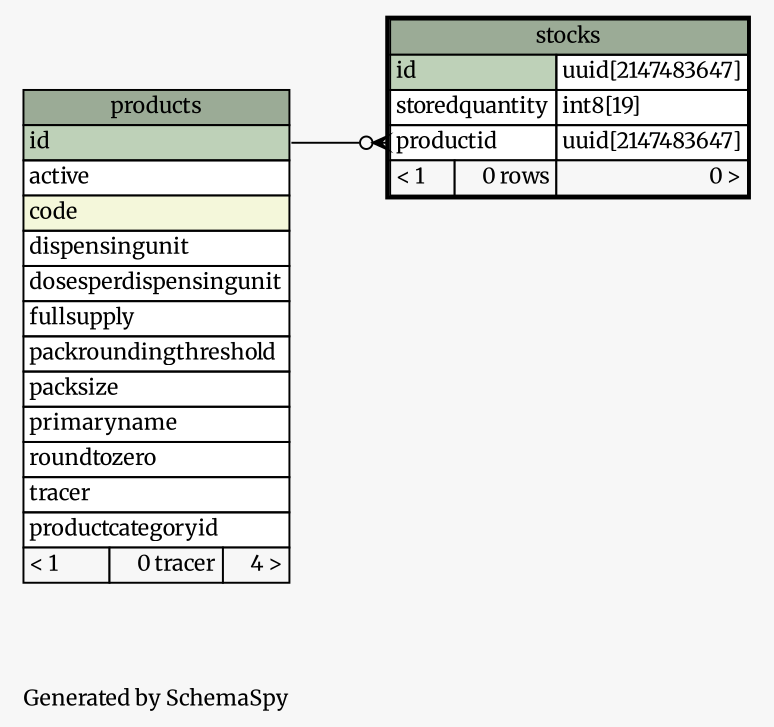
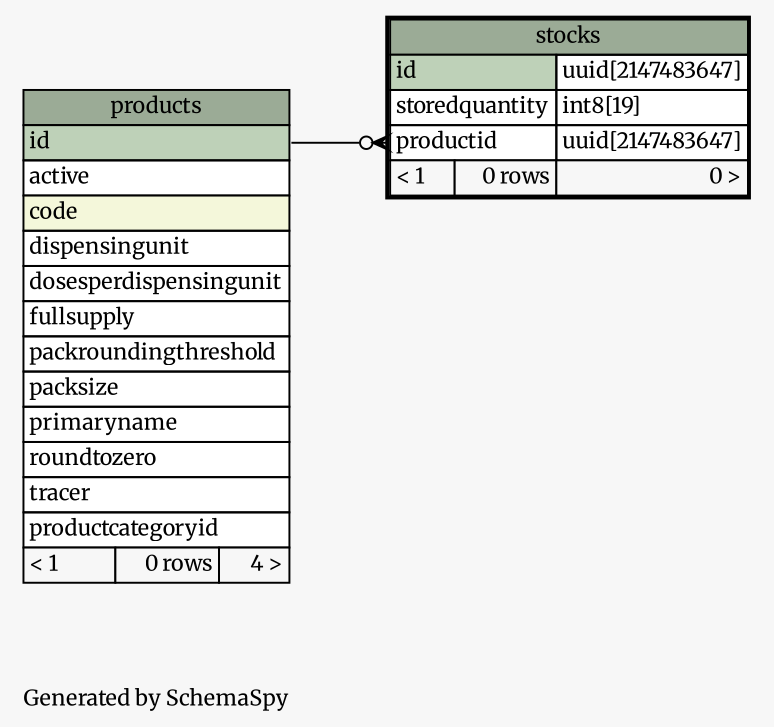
(177, 564) -> (179, 564)
